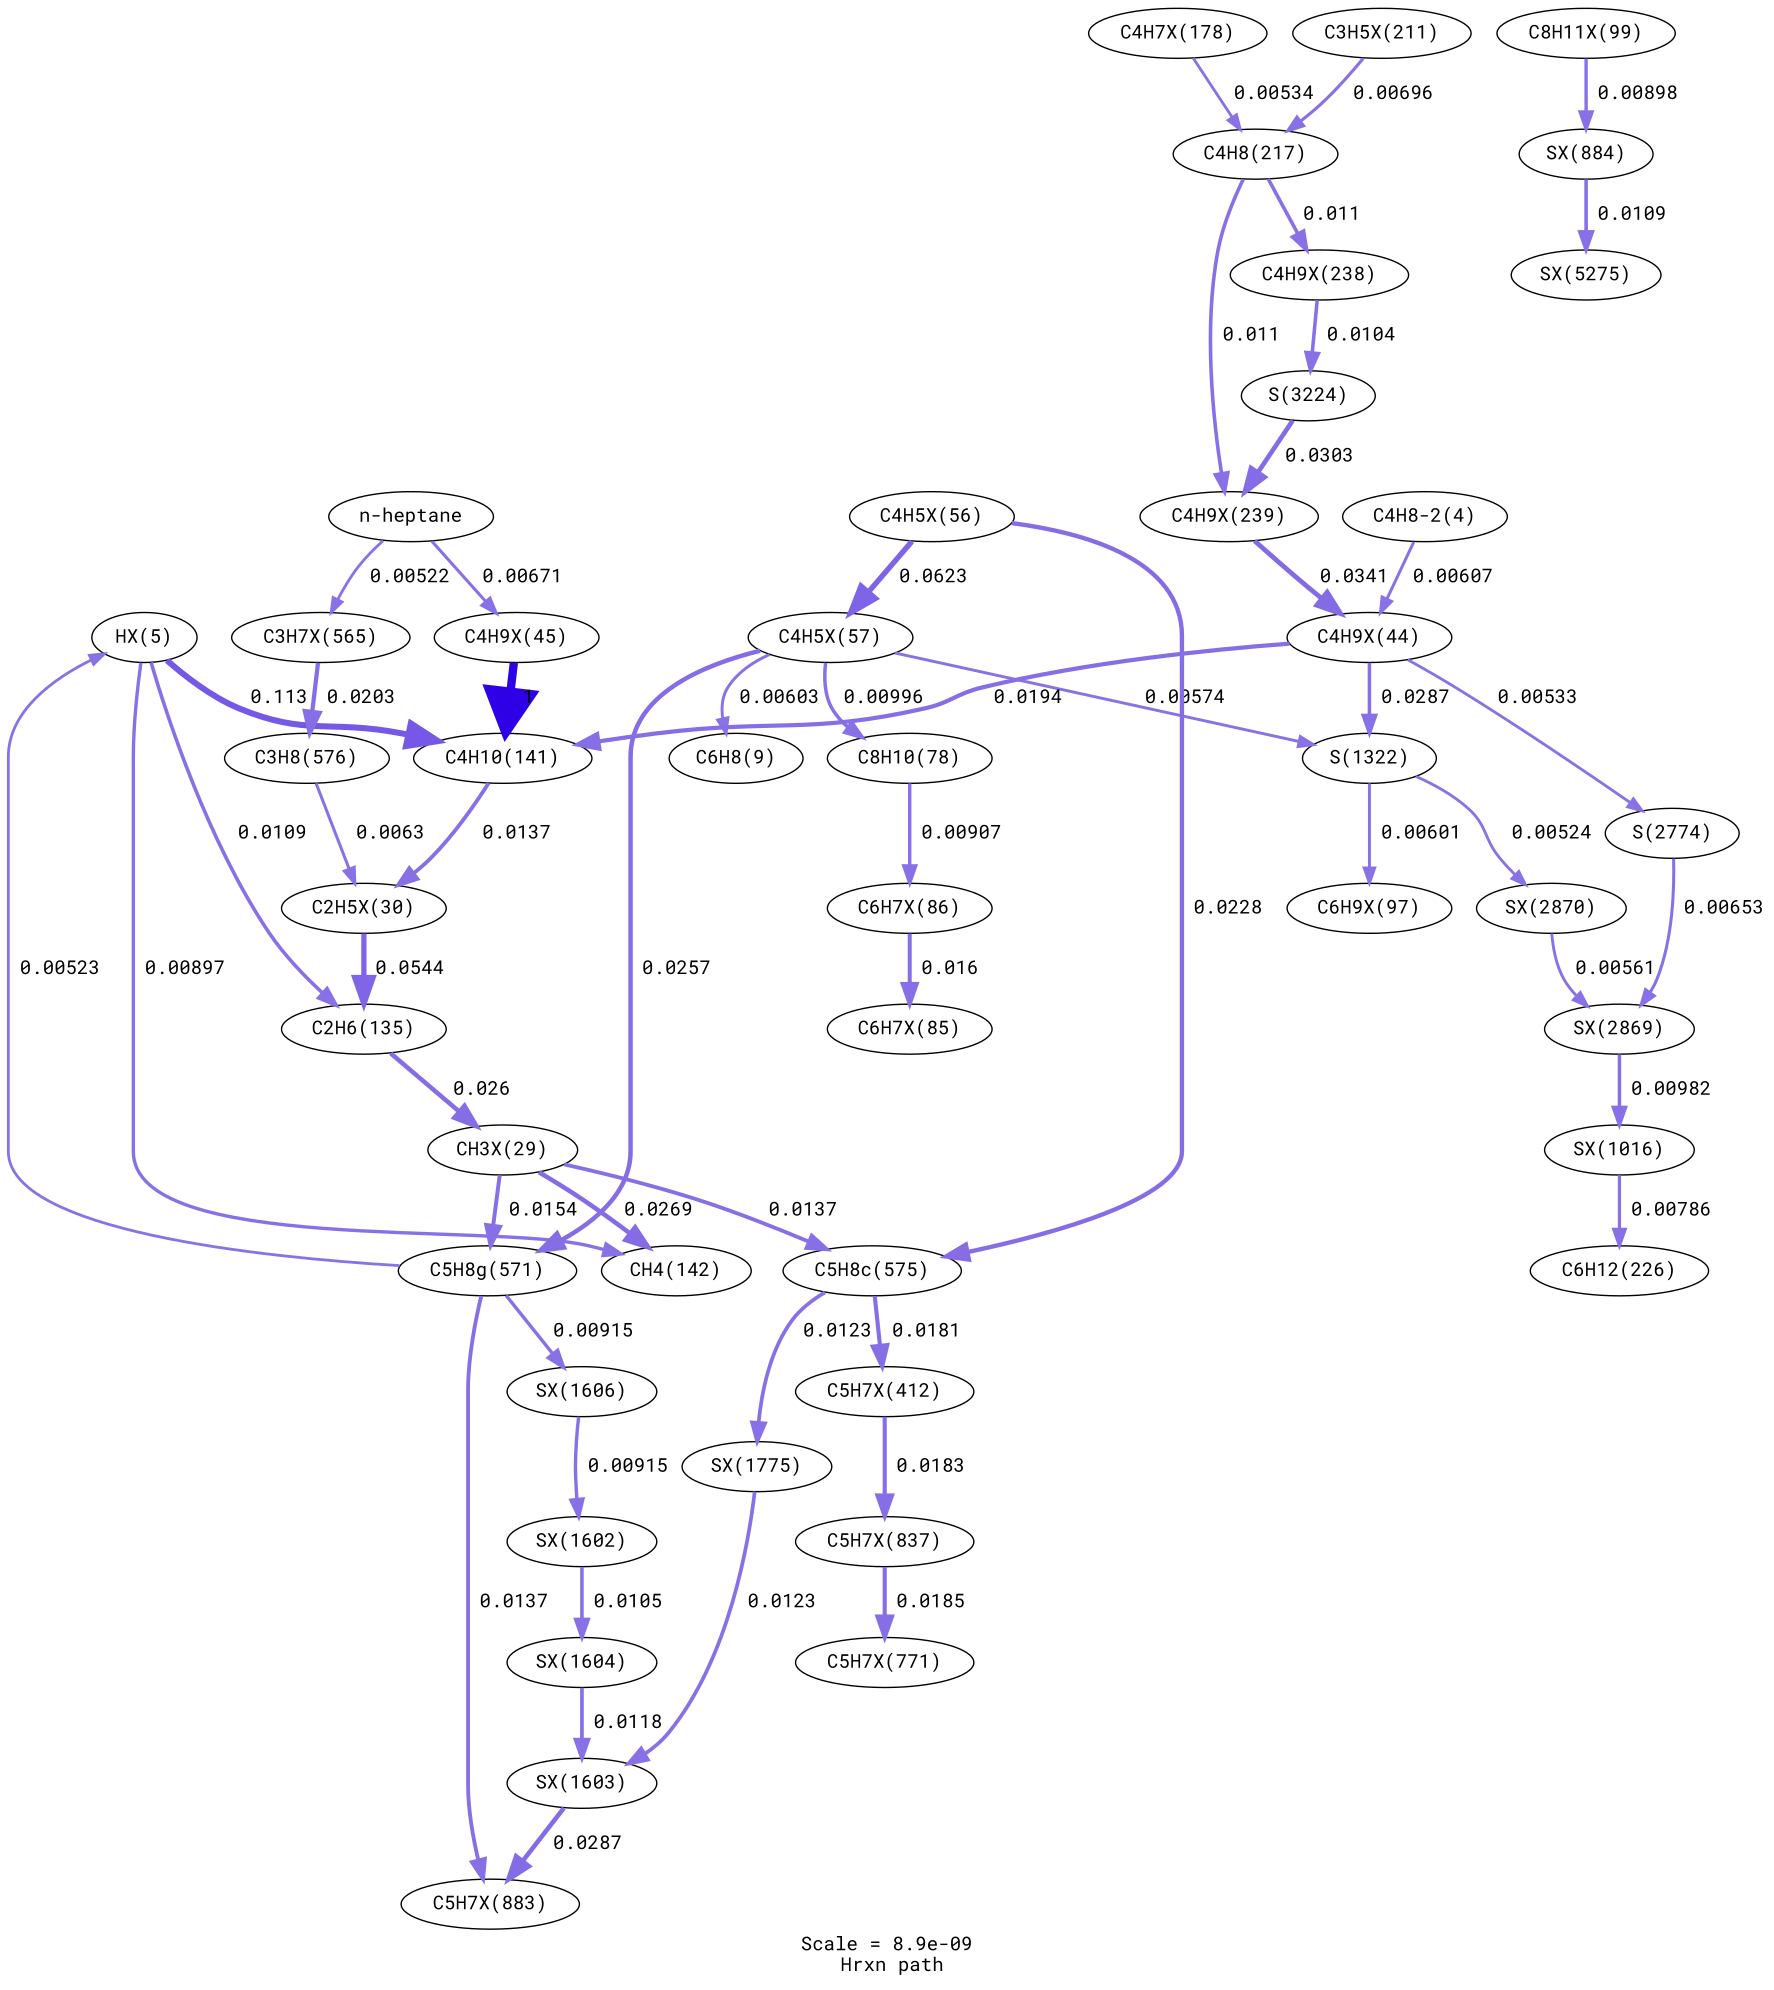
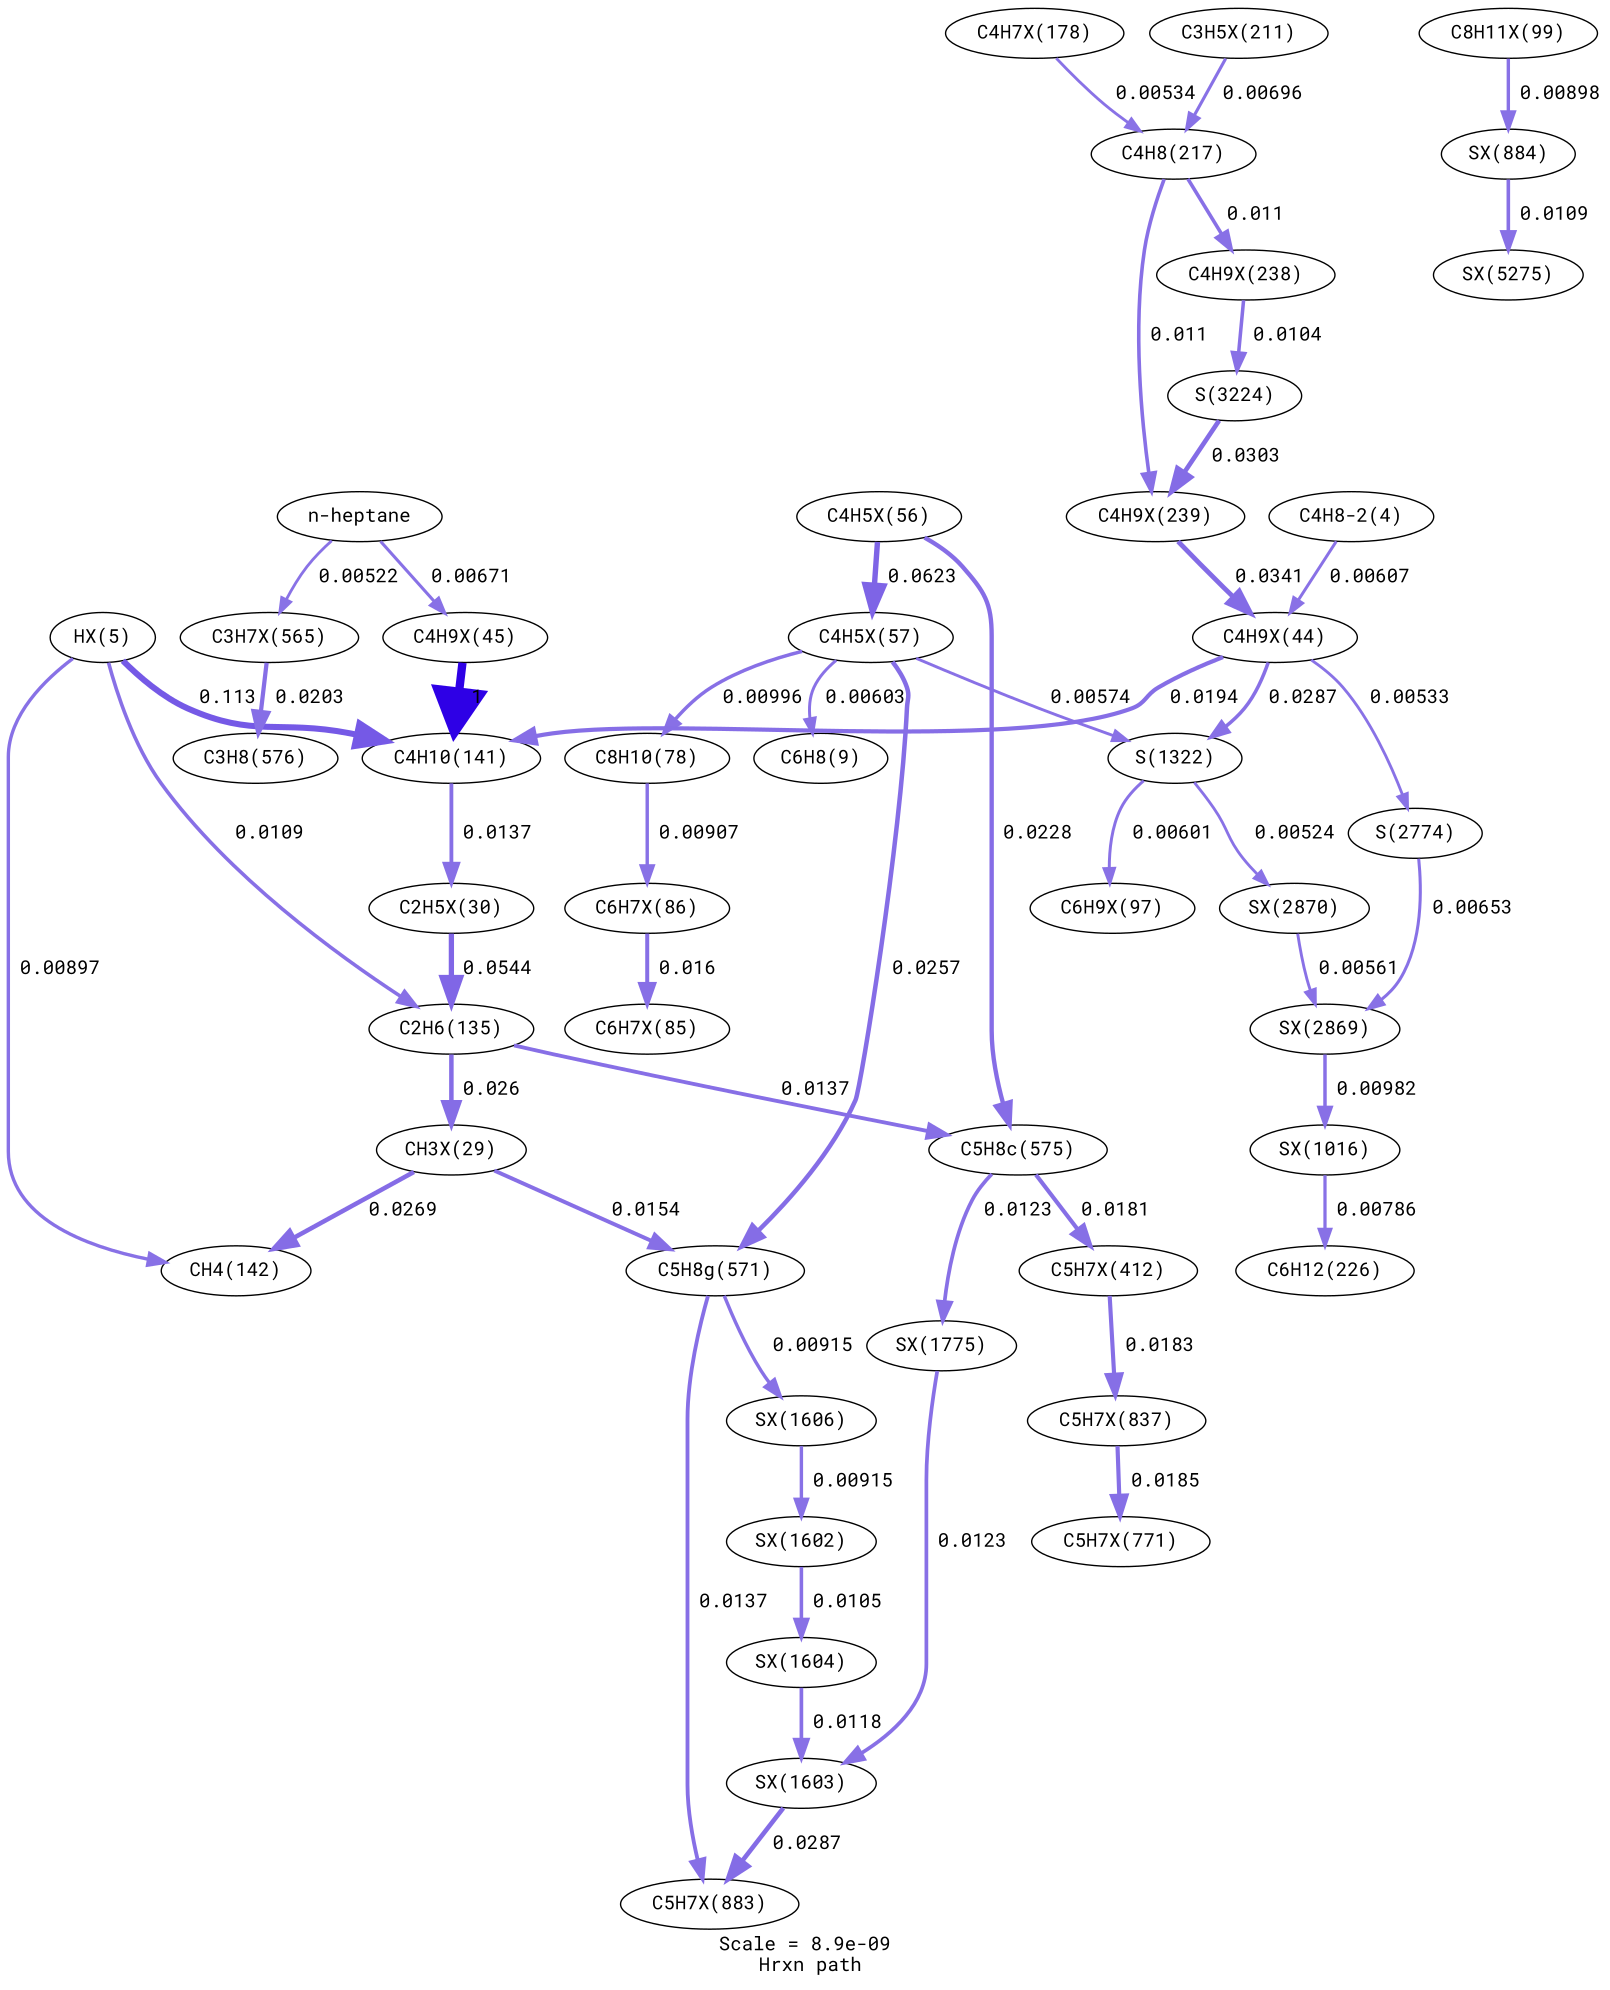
(333, 826) -> none
(8, 1100) -> none
(689, 1197) -> (721, 1090)
